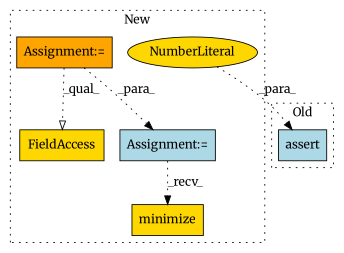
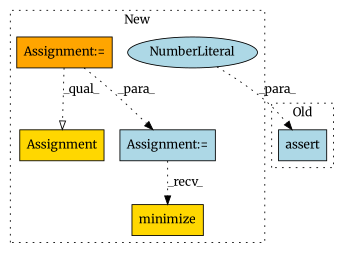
(193, 52) -> (193, 52)
(62, 145) -> (62, 145)
